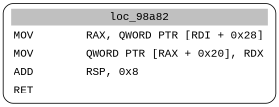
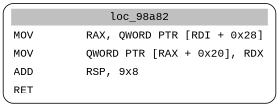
(76, 72) -> (76, 72)
